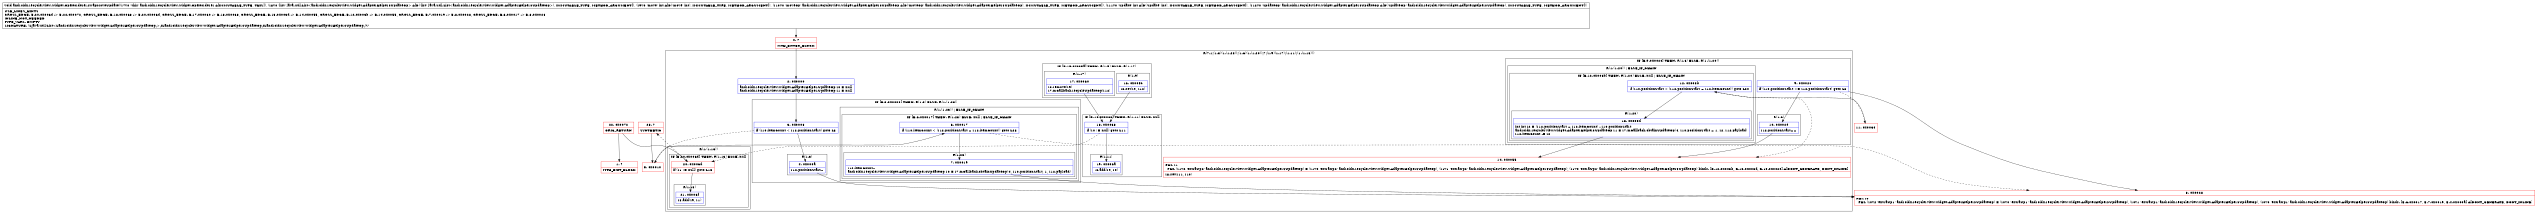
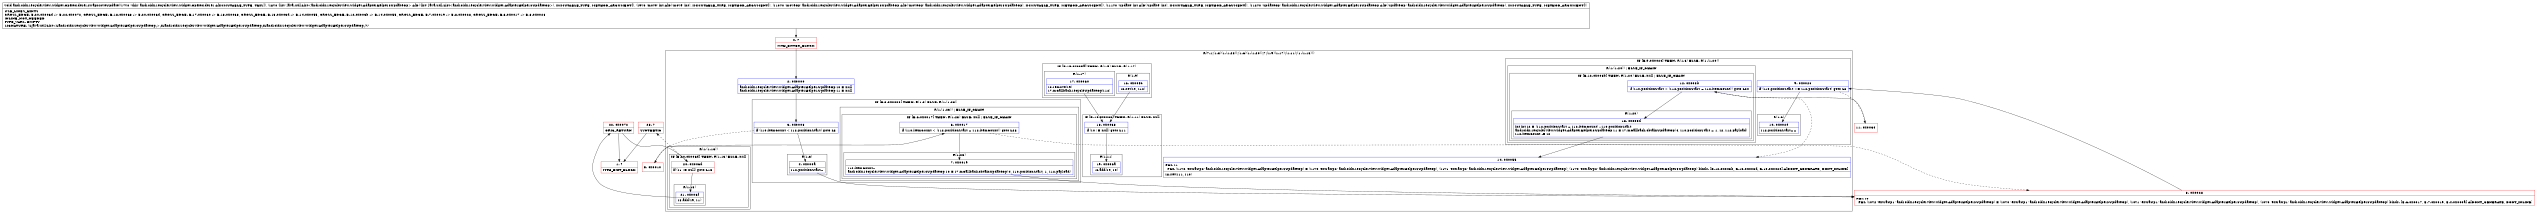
(908, 146) -> none
(652, 148) -> (636, 147)
(1728, 151) -> none
(1987, 154) -> (2023, 118)
(1507, 167) -> (1507, 167)
none -> (610, 189)
